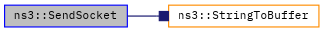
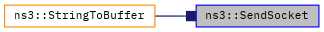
(142, 16) -> (170, 16)
